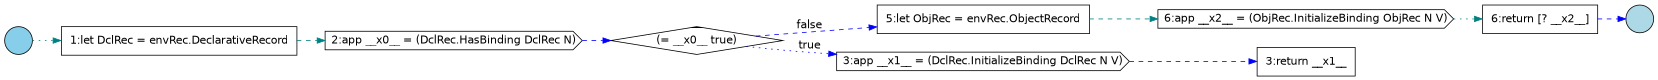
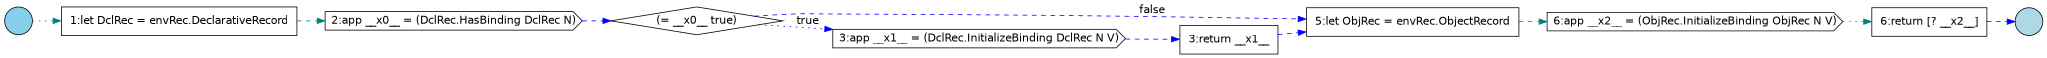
none -> (1288, 34)
